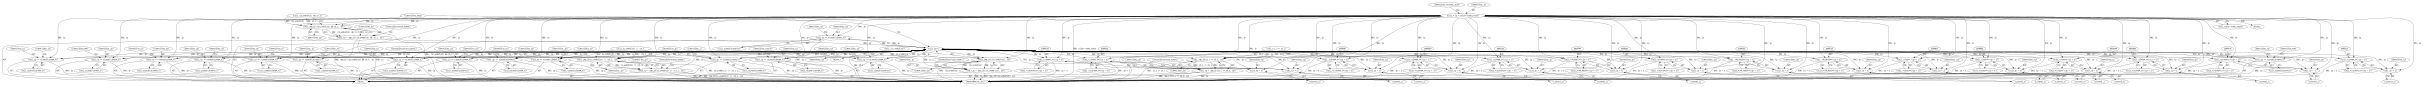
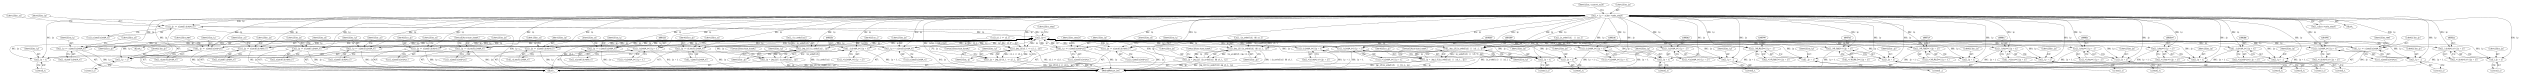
(371, 20) -> (1147, 43)
